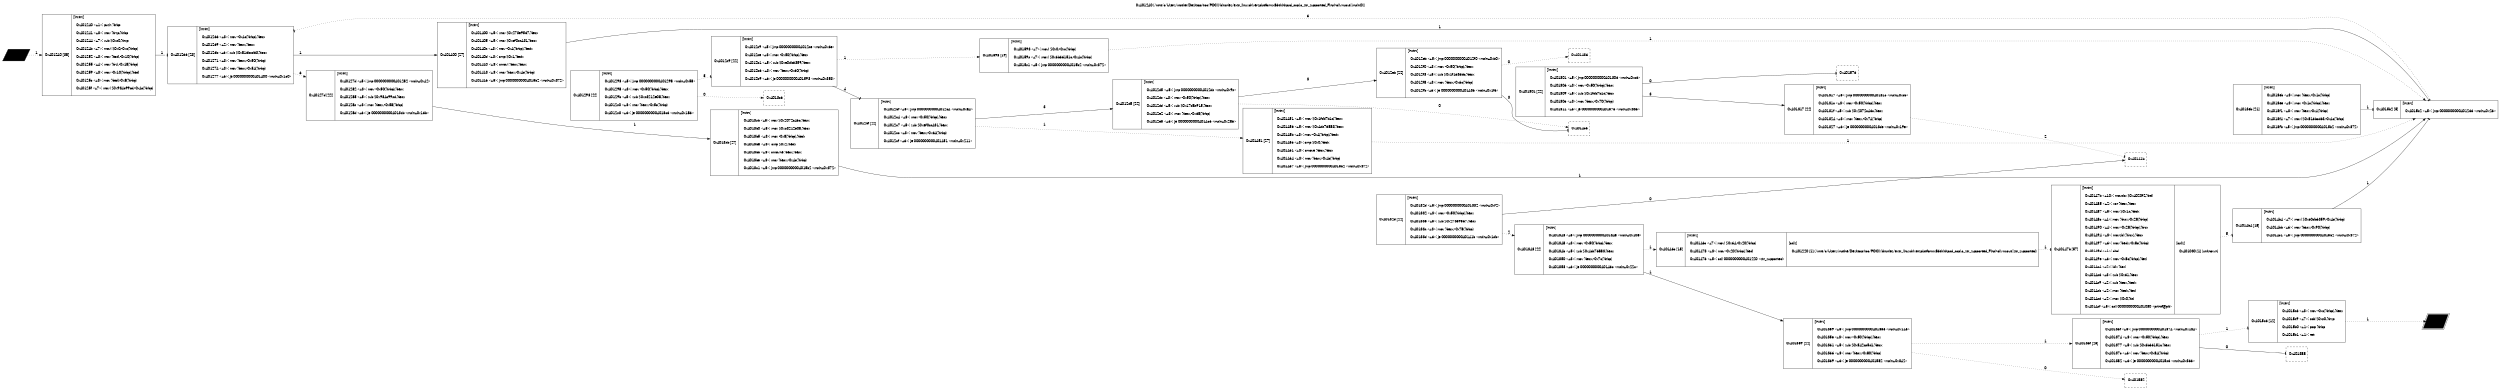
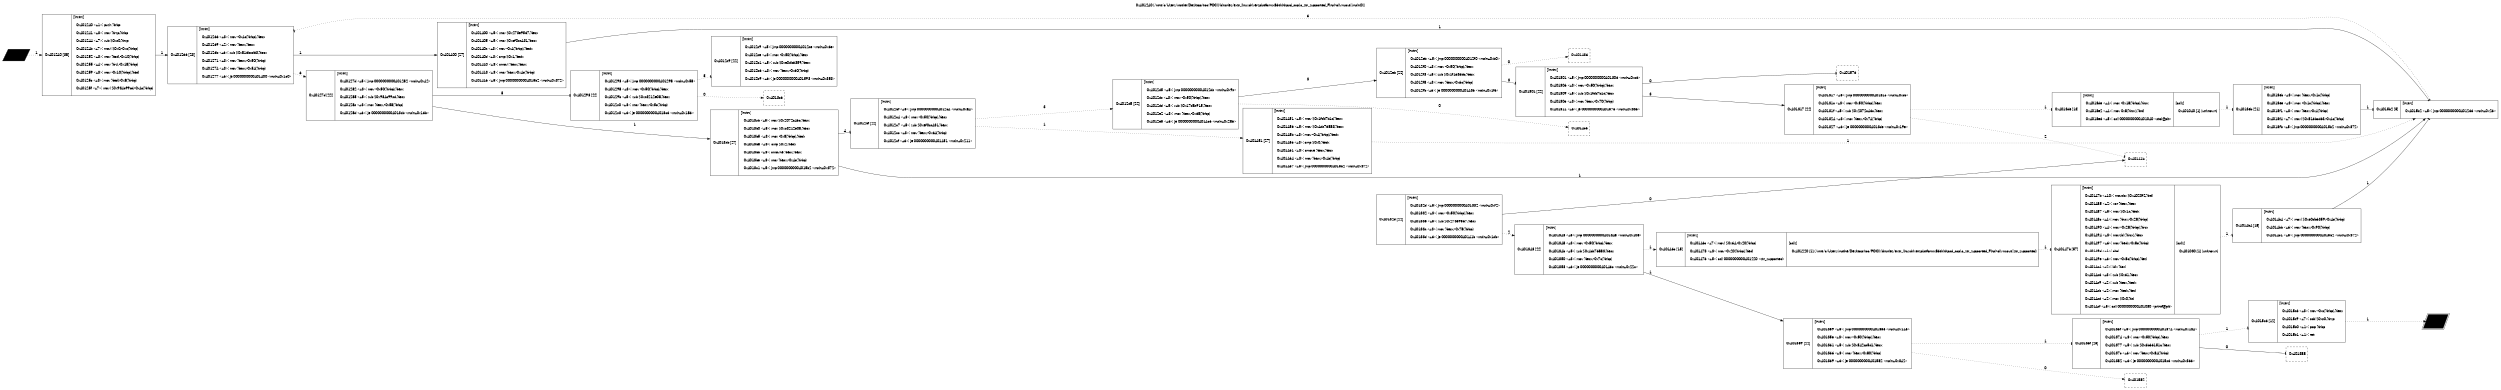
(160, 55) -> (160, 55)
(1044, 56) -> none
(846, 92) -> (844, 133)
none -> (501, 95)
none -> (2136, 110)
(1043, 114) -> (1043, 114)
(1526, 126) -> (1508, 82)
(2226, 234) -> (2226, 234)
(1991, 344) -> (1991, 344)
